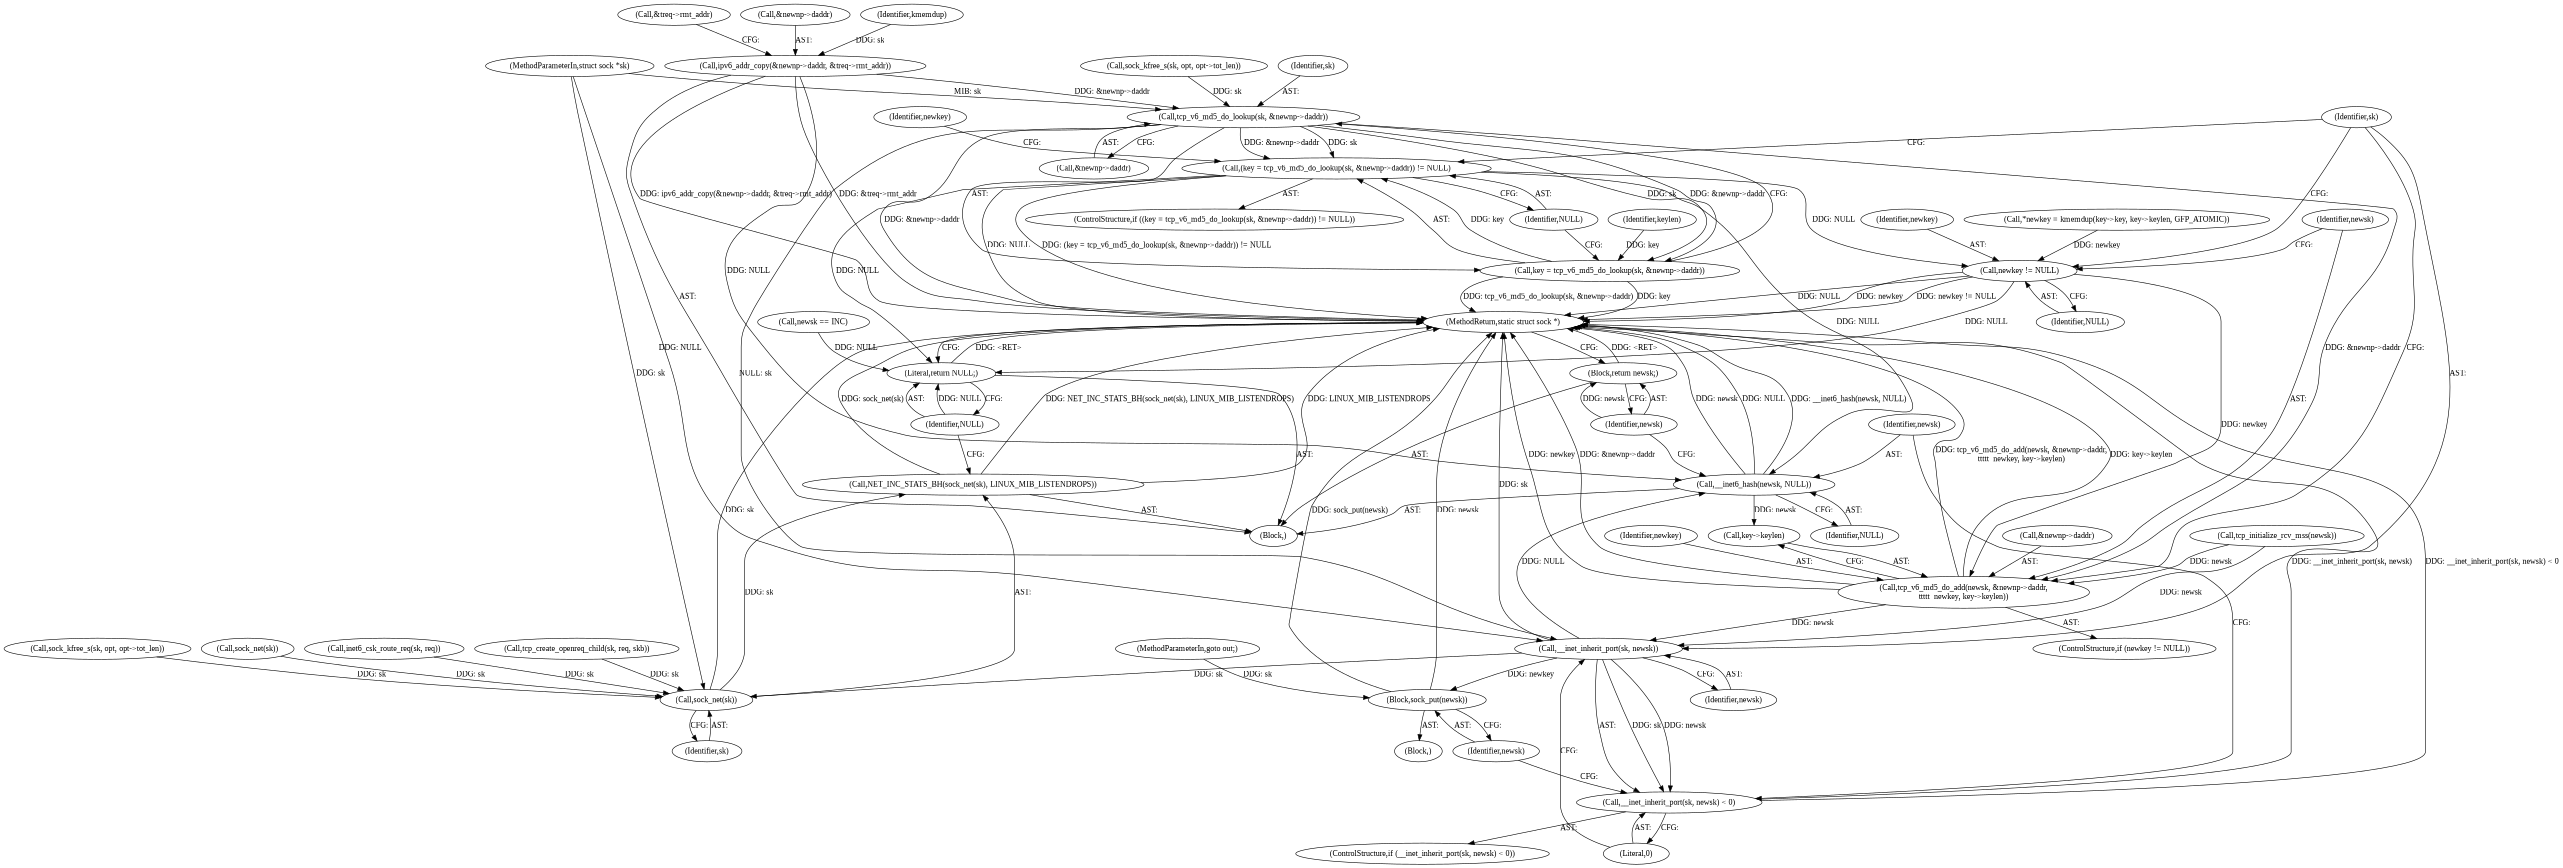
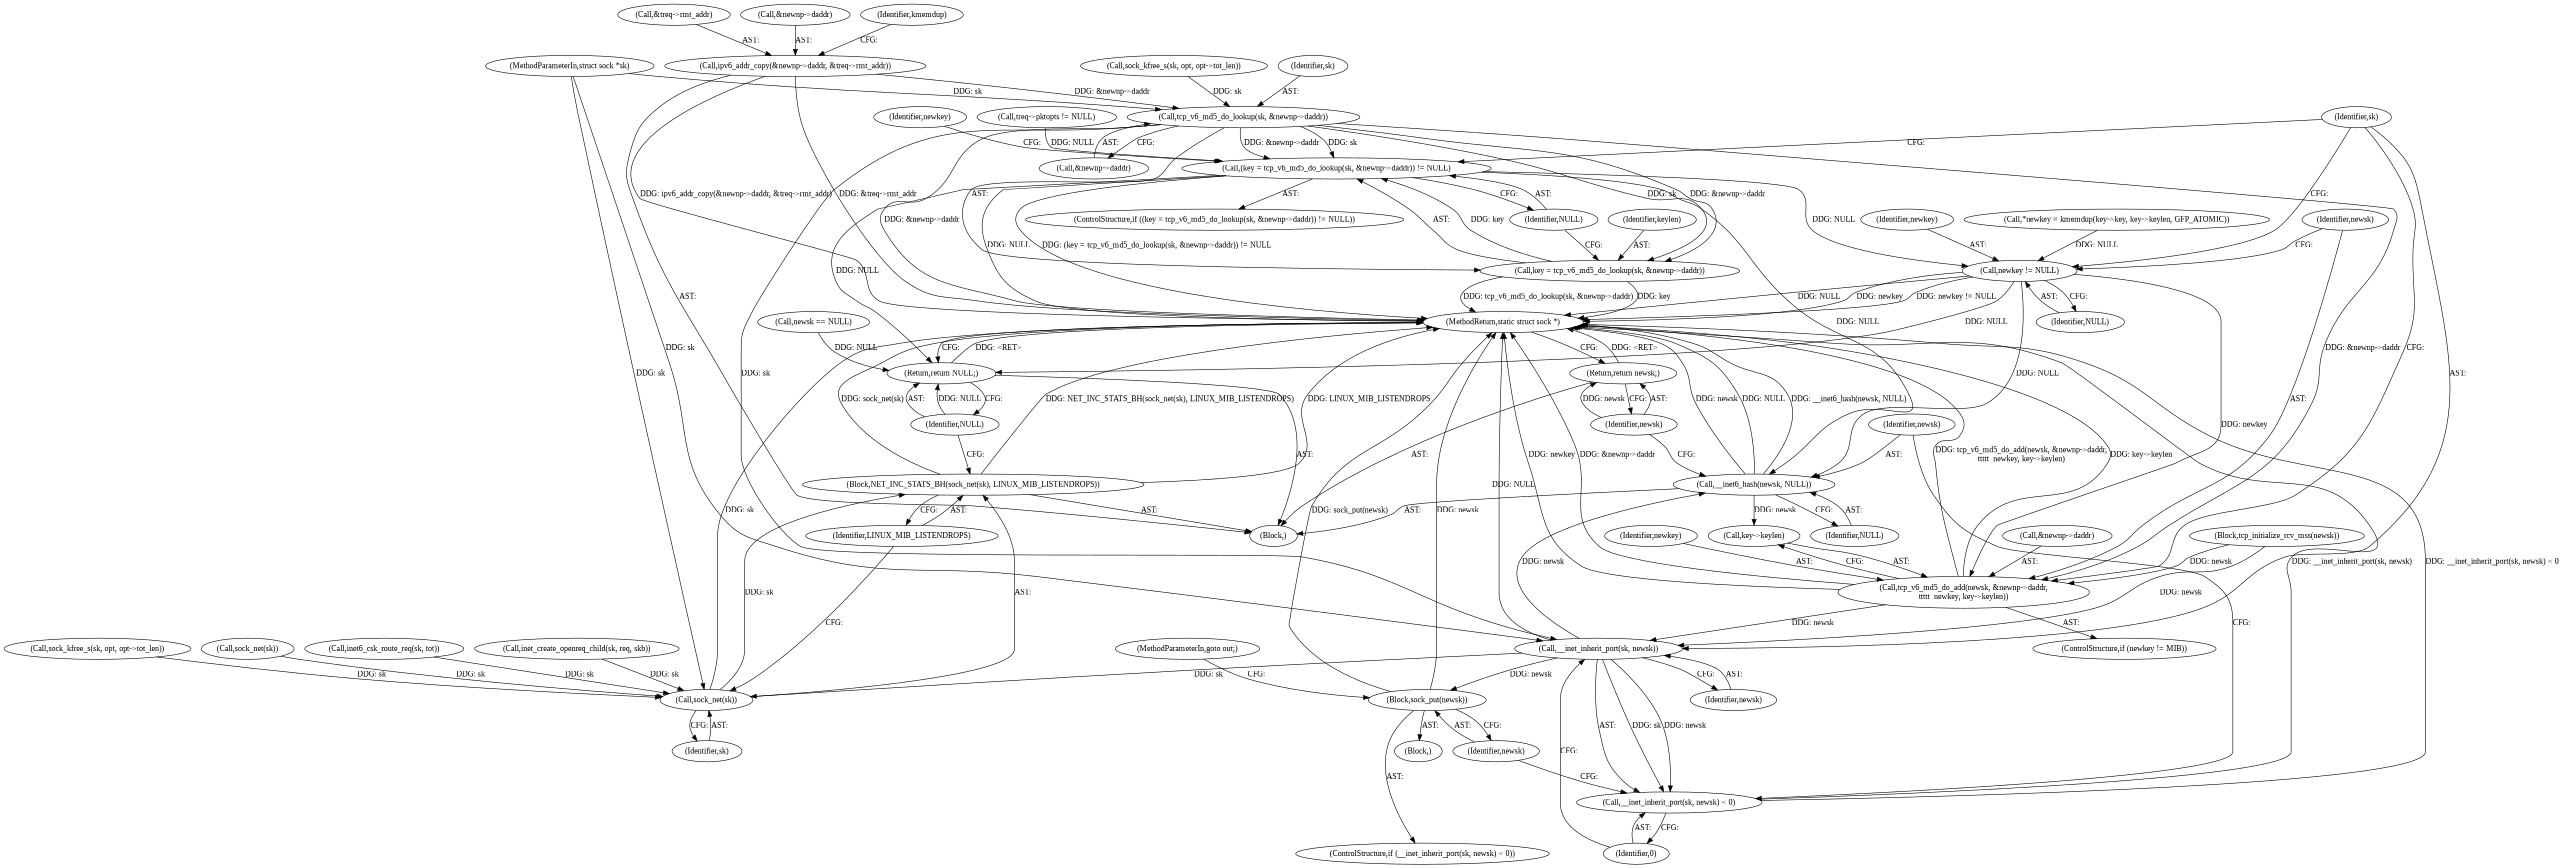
(752, 40) -> (752, 40)
(870, 40) -> (870, 40)
(968, 92) -> (968, 92)
none -> (1047, 117)
(1656, 157) -> none
(1643, 245) -> (1643, 245)
(2097, 245) -> (2097, 245)
(814, 322) -> (814, 322)
(680, 348) -> (680, 348)
(756, 373) -> (756, 373)
(941, 373) -> (941, 373)
(1623, 373) -> (1623, 373)
(1040, 442) -> (1942, 409)
(973, 485) -> (973, 485)
(1514, 485) -> (1514, 485)
none -> (902, 536)
(2277, 536) -> (2277, 536)
(1543, 561) -> (1543, 561)
(384, 649) -> (384, 649)
(577, 649) -> (577, 649)
(2124, 649) -> (2124, 649)
(1258, 674) -> (1258, 674)
(1531, 674) -> (1531, 674)
(1550, 827) -> (1386, 772)
(1636, 854) -> (1636, 854)
